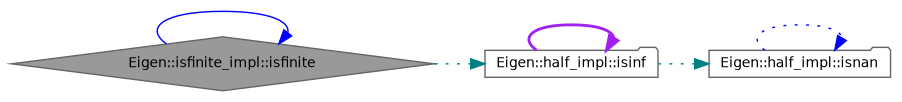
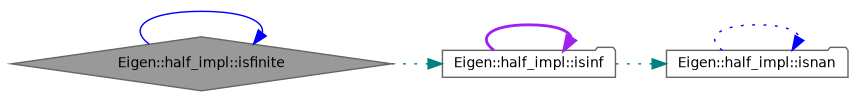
(223, 64) -> (201, 64)
